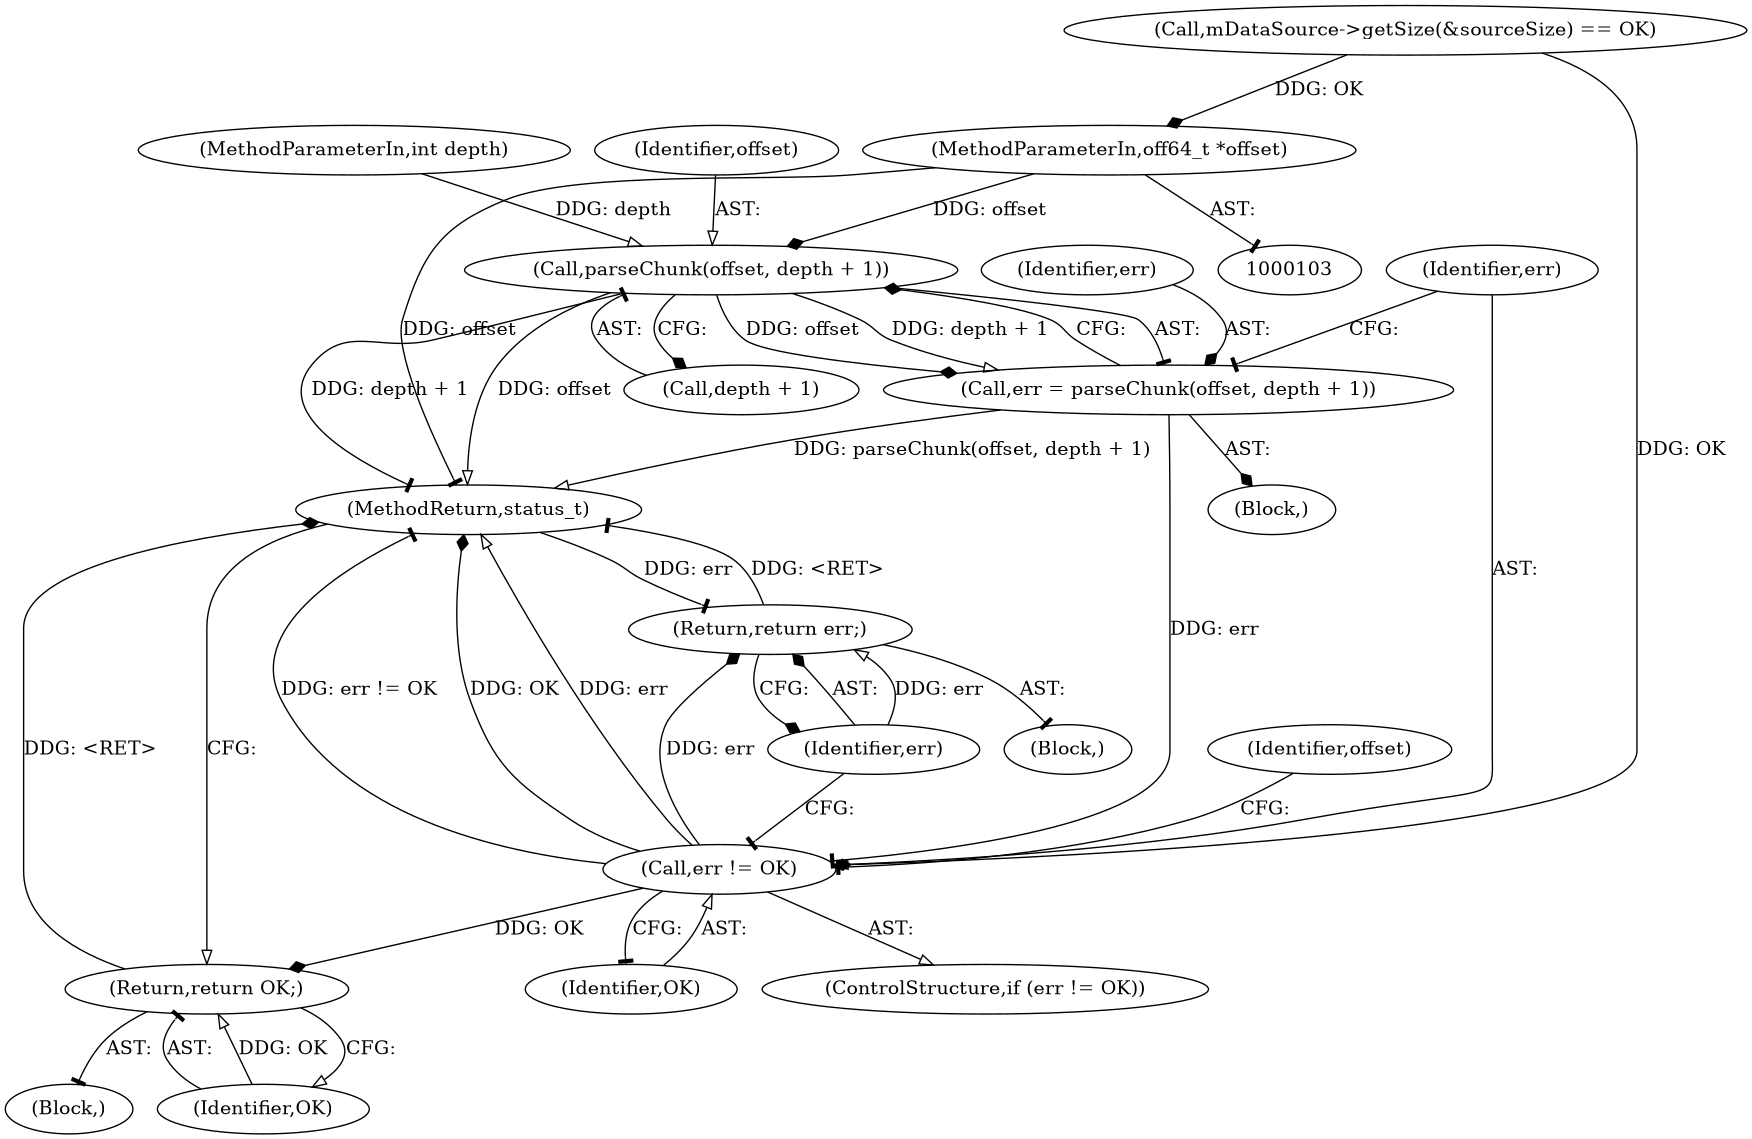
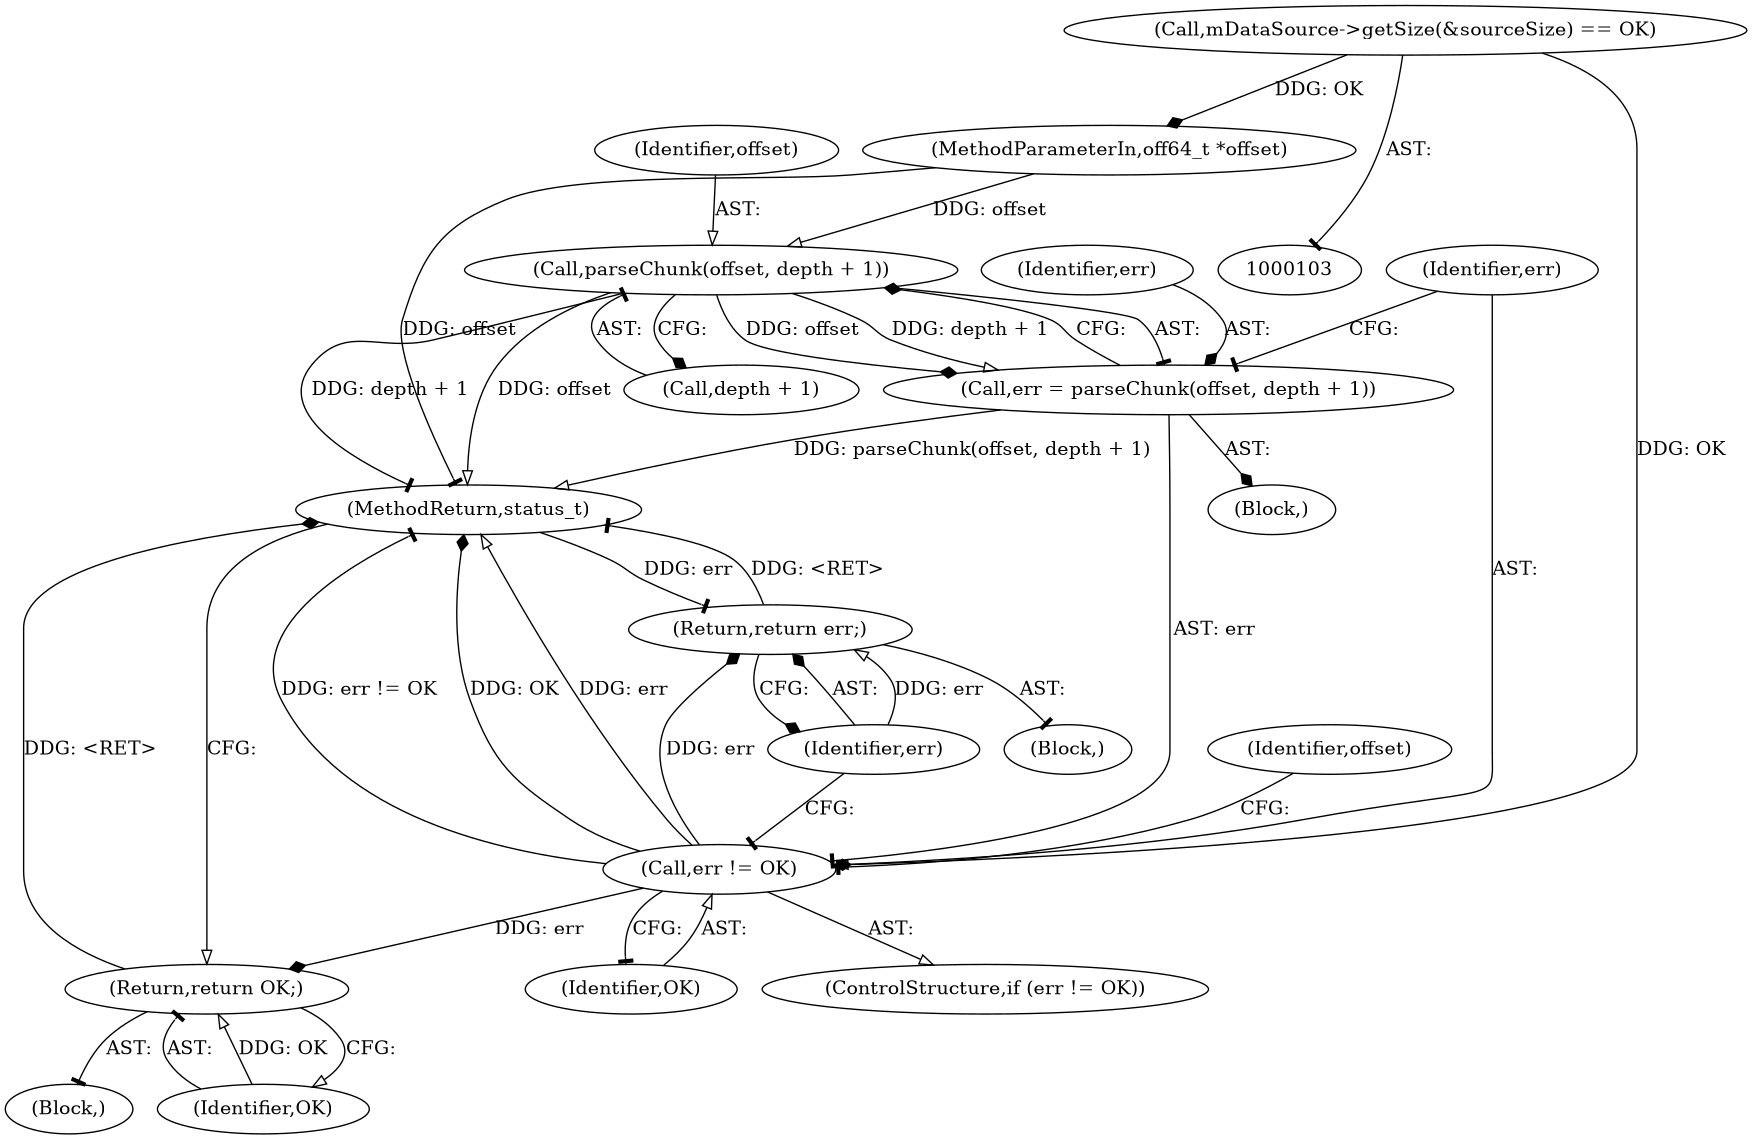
(354, 150) -> none
(917, 208) -> (917, 208)
(1198, 209) -> (1377, 156)
(1215, 630) -> (1215, 630)
(540, 929) -> (540, 929)
